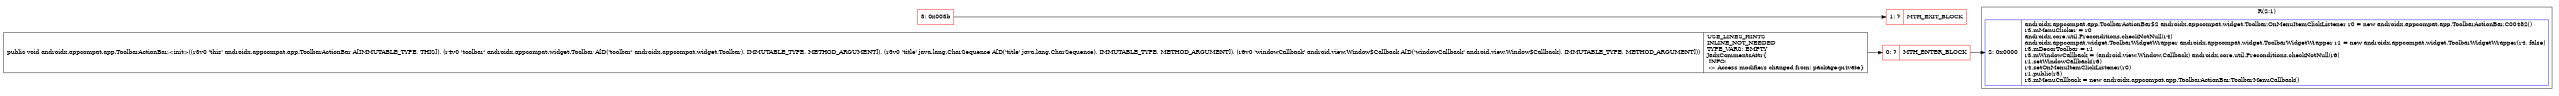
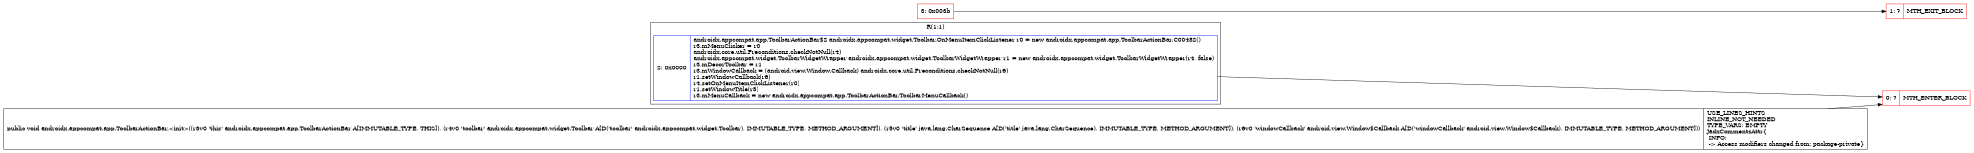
(2267, 12) -> (936, 27)
(1975, 53) -> (1548, 87)
(2044, 74) -> (726, 90)
